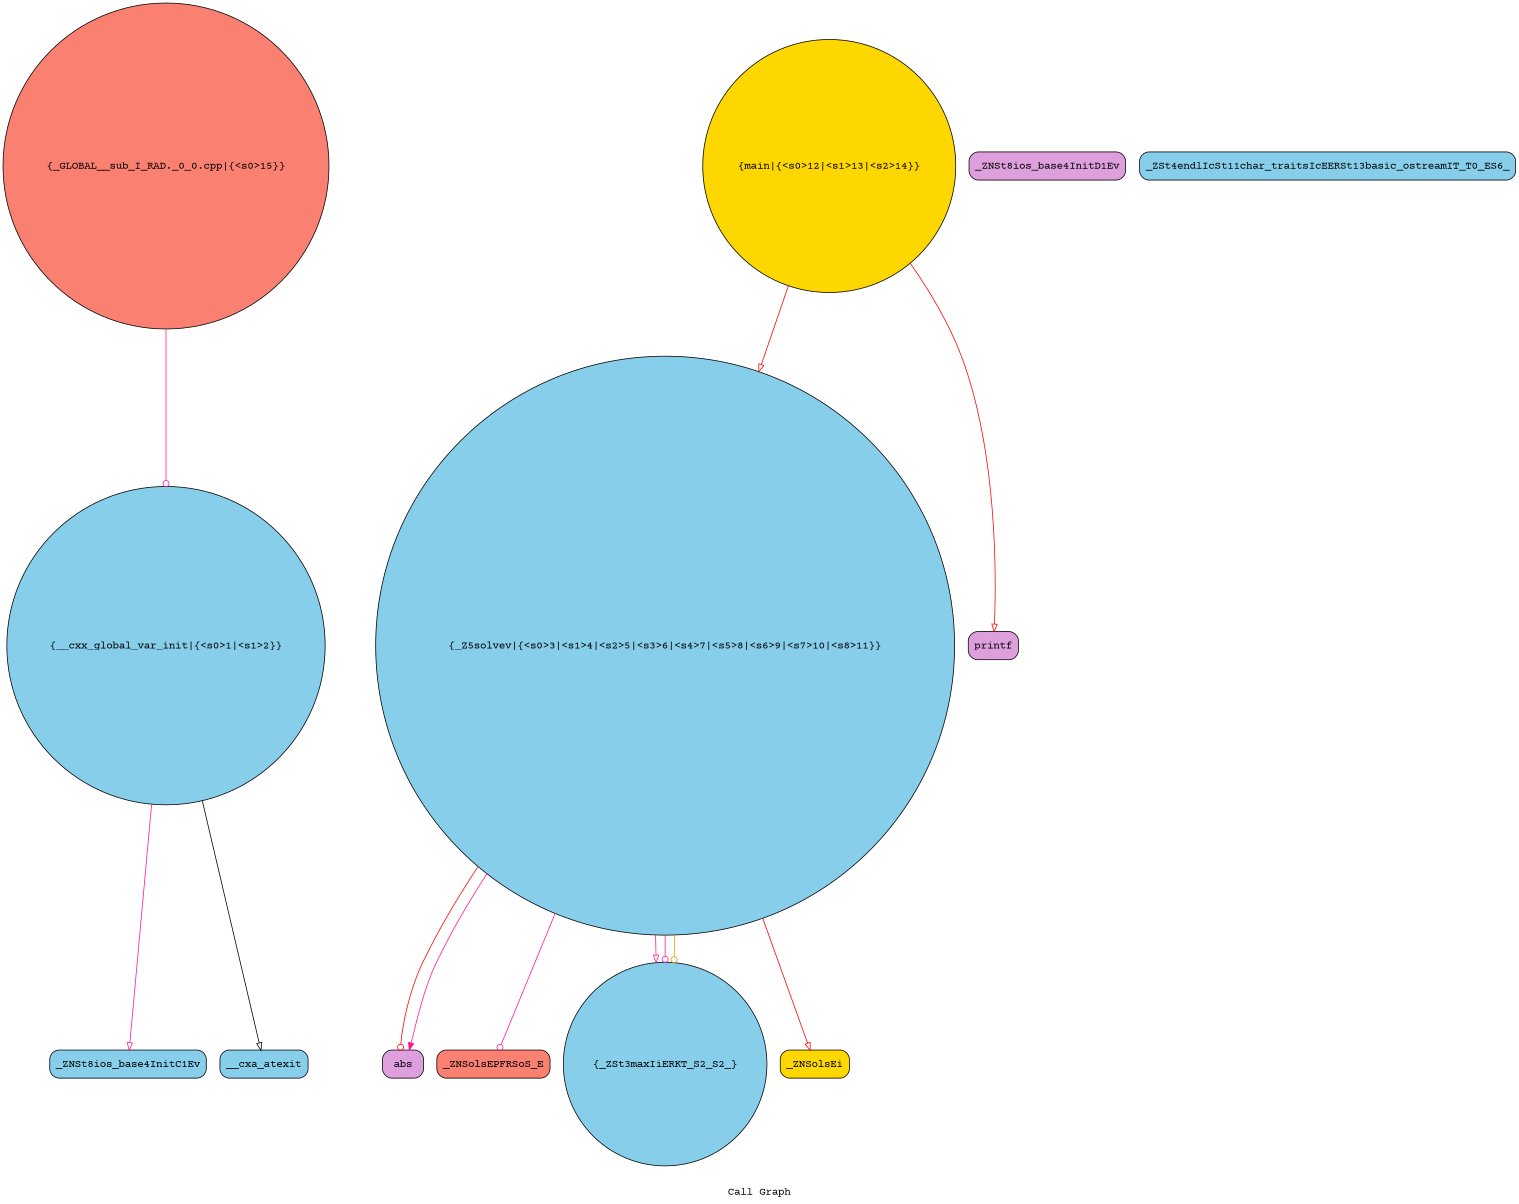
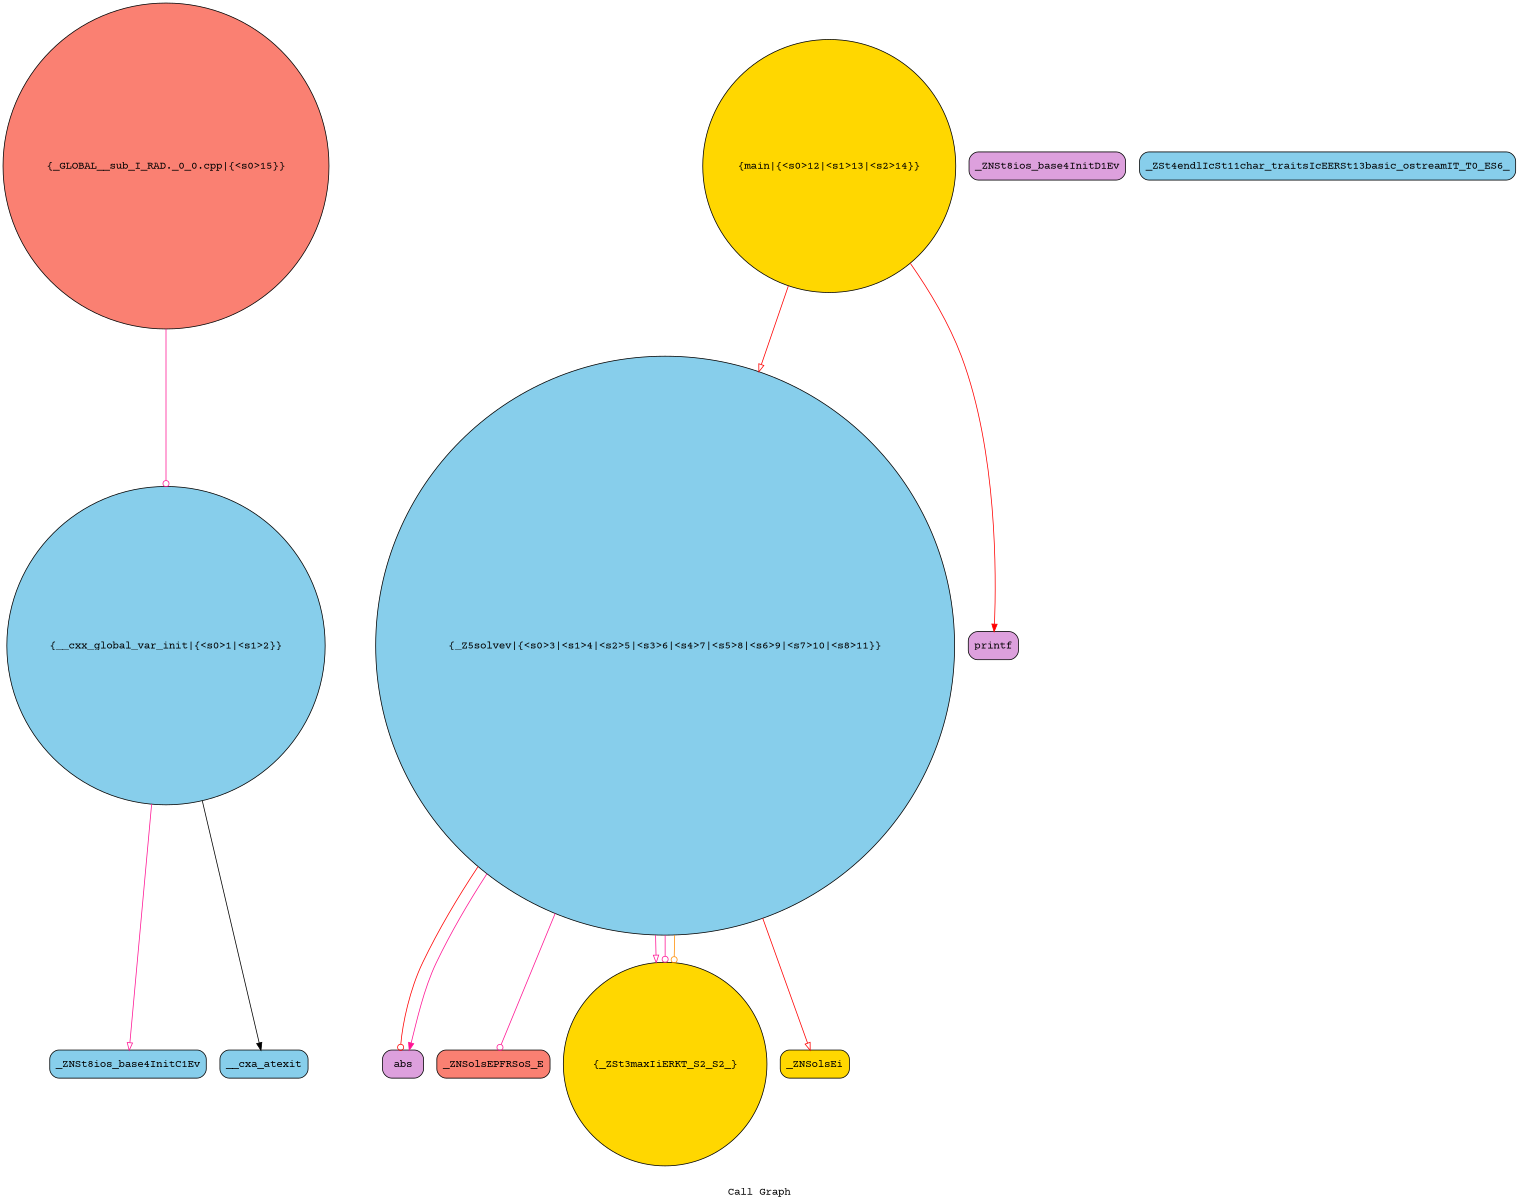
(983, 436) -> (983, 436)
(231, 922) -> (231, 922)
(665, 1064) -> (665, 1064)
